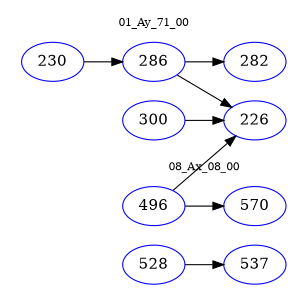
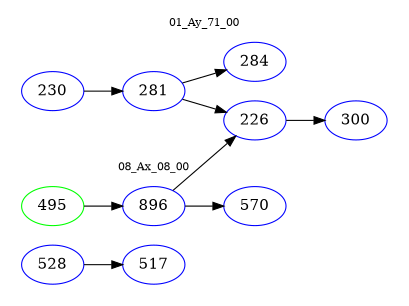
(154, 62) -> (154, 91)
(255, 62) -> (255, 62)
(199, 120) -> (300, 120)
none -> (53, 206)
(154, 206) -> (154, 206)
(255, 265) -> (154, 265)
